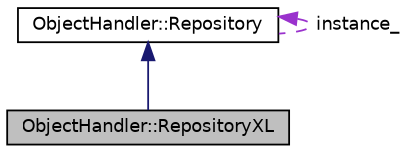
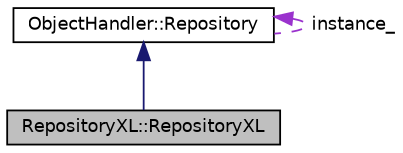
(148, 128) -> (144, 128)
